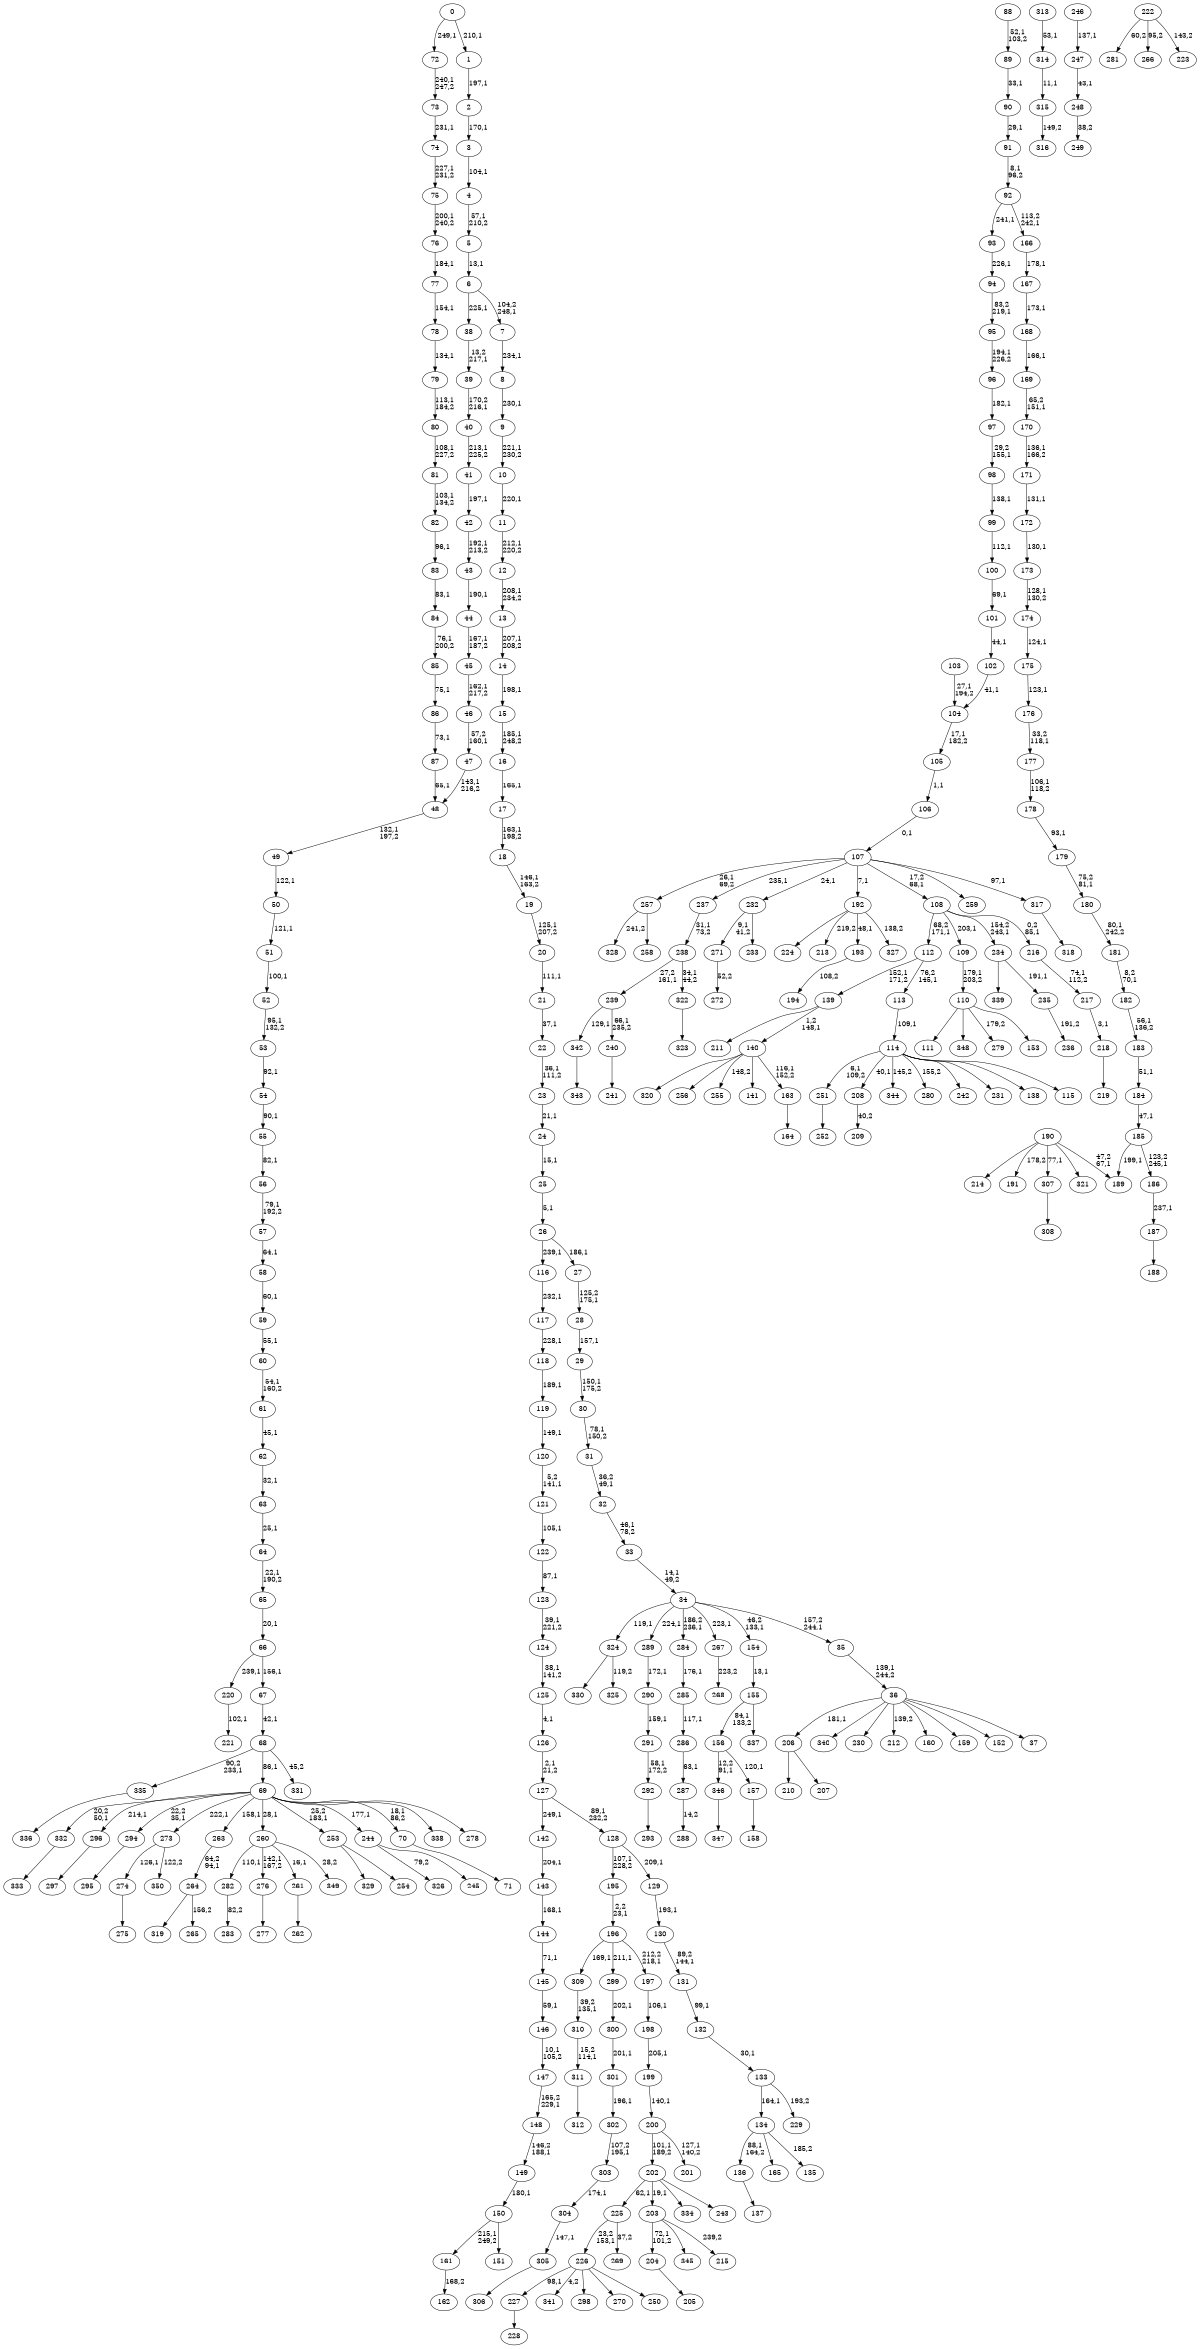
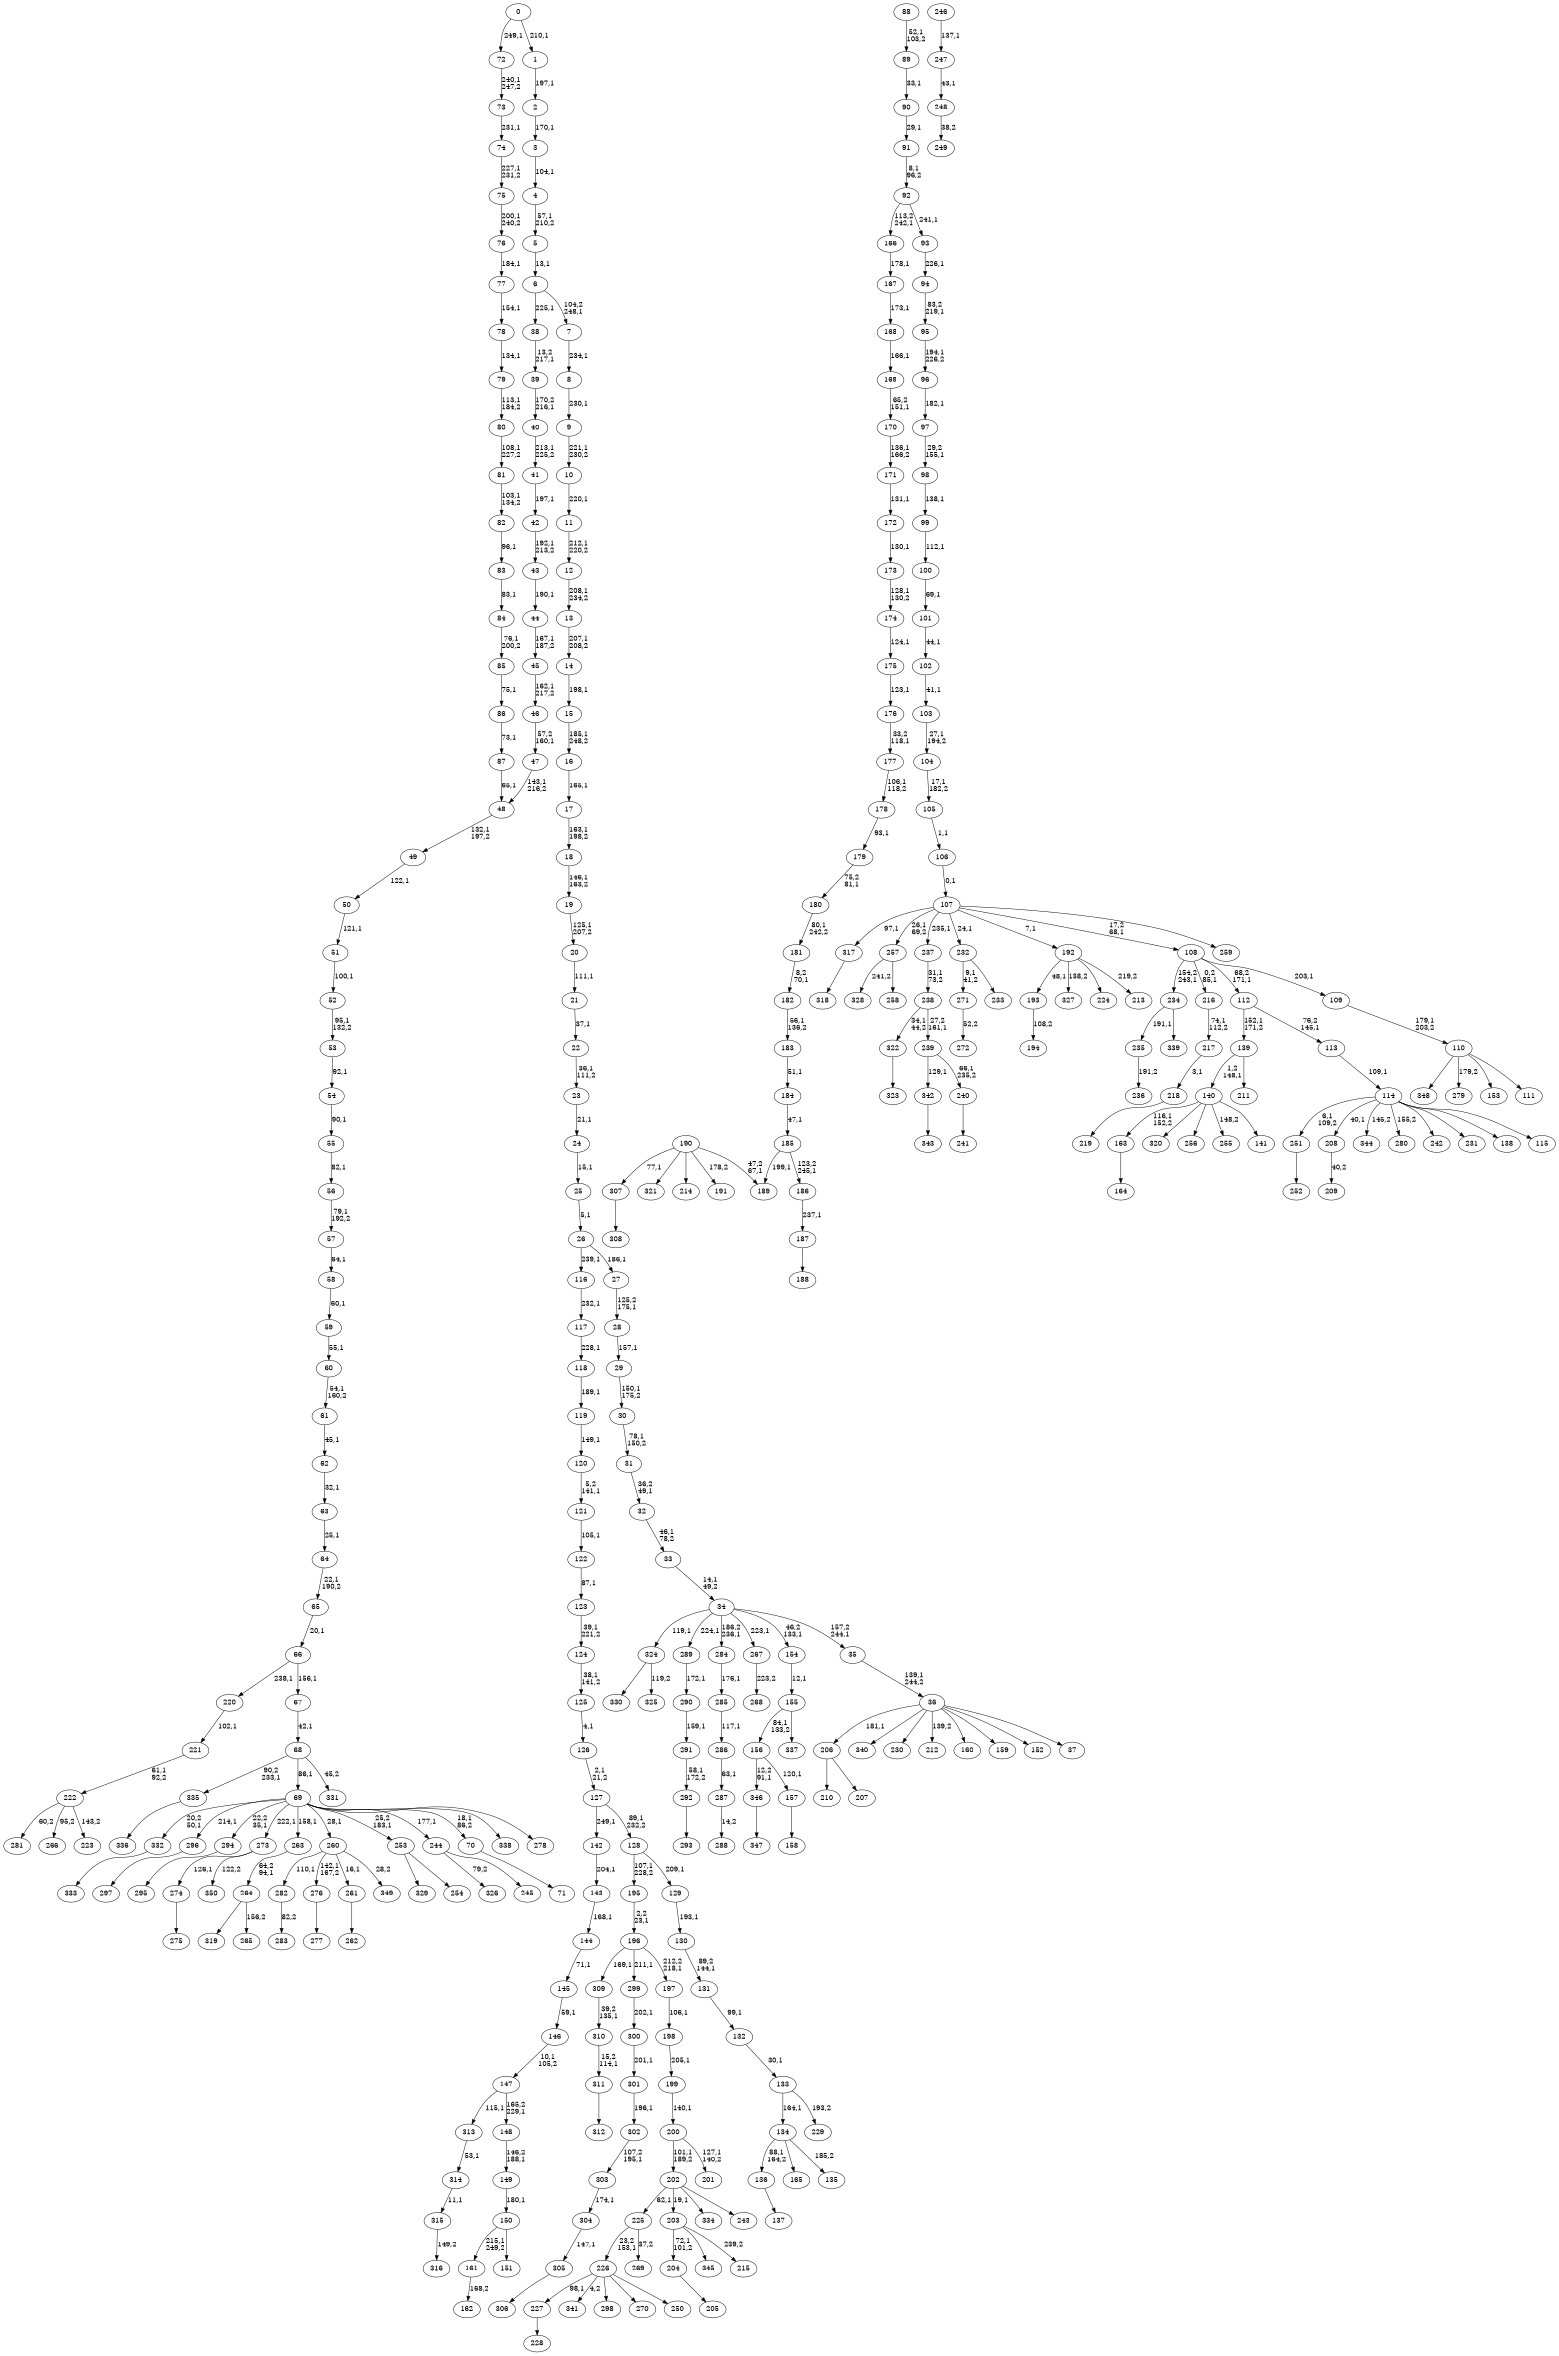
(980, 691) -> (926, 688)
(251, 1672) -> (284, 1679)
(761, 1672) -> (799, 1679)
none -> (135, 1774)
none -> (483, 2104)
